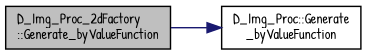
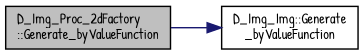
(291, 28) -> (290, 28)
